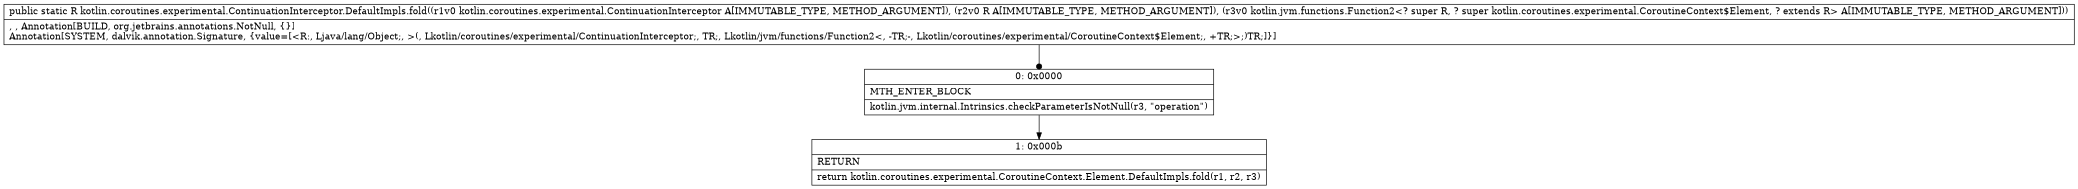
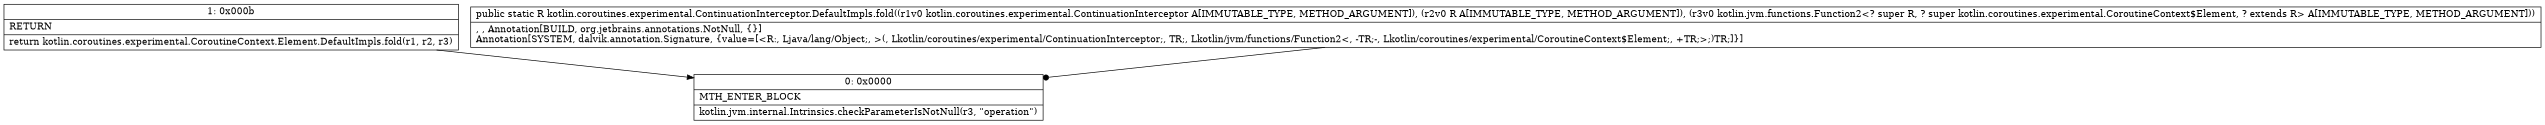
(1039, 124) -> (562, 64)
